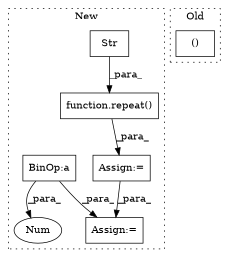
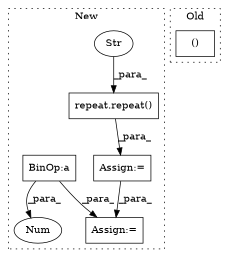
(109, 44) -> (114, 44)
(109, 106) -> (114, 106)
